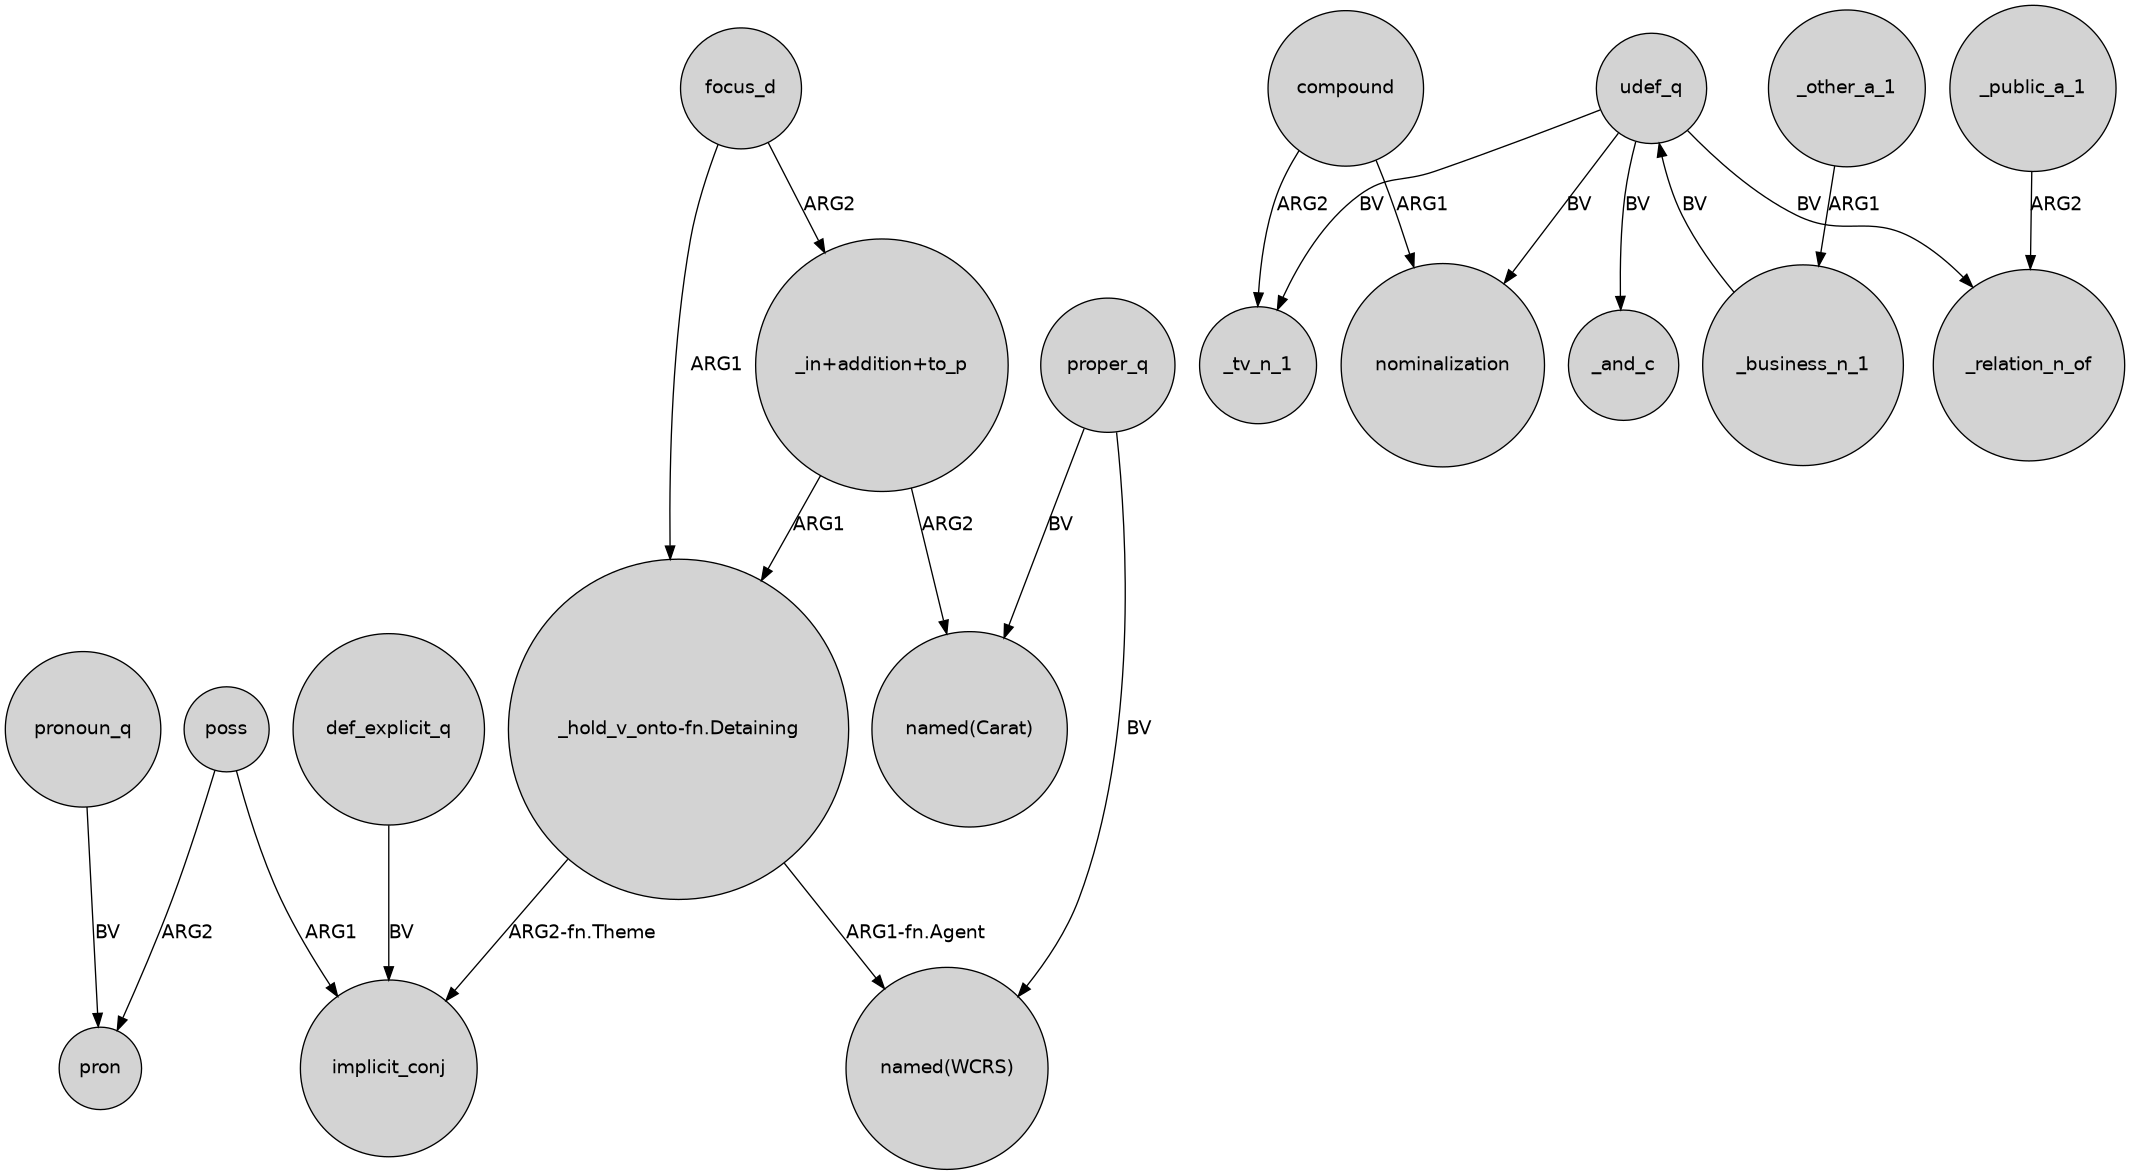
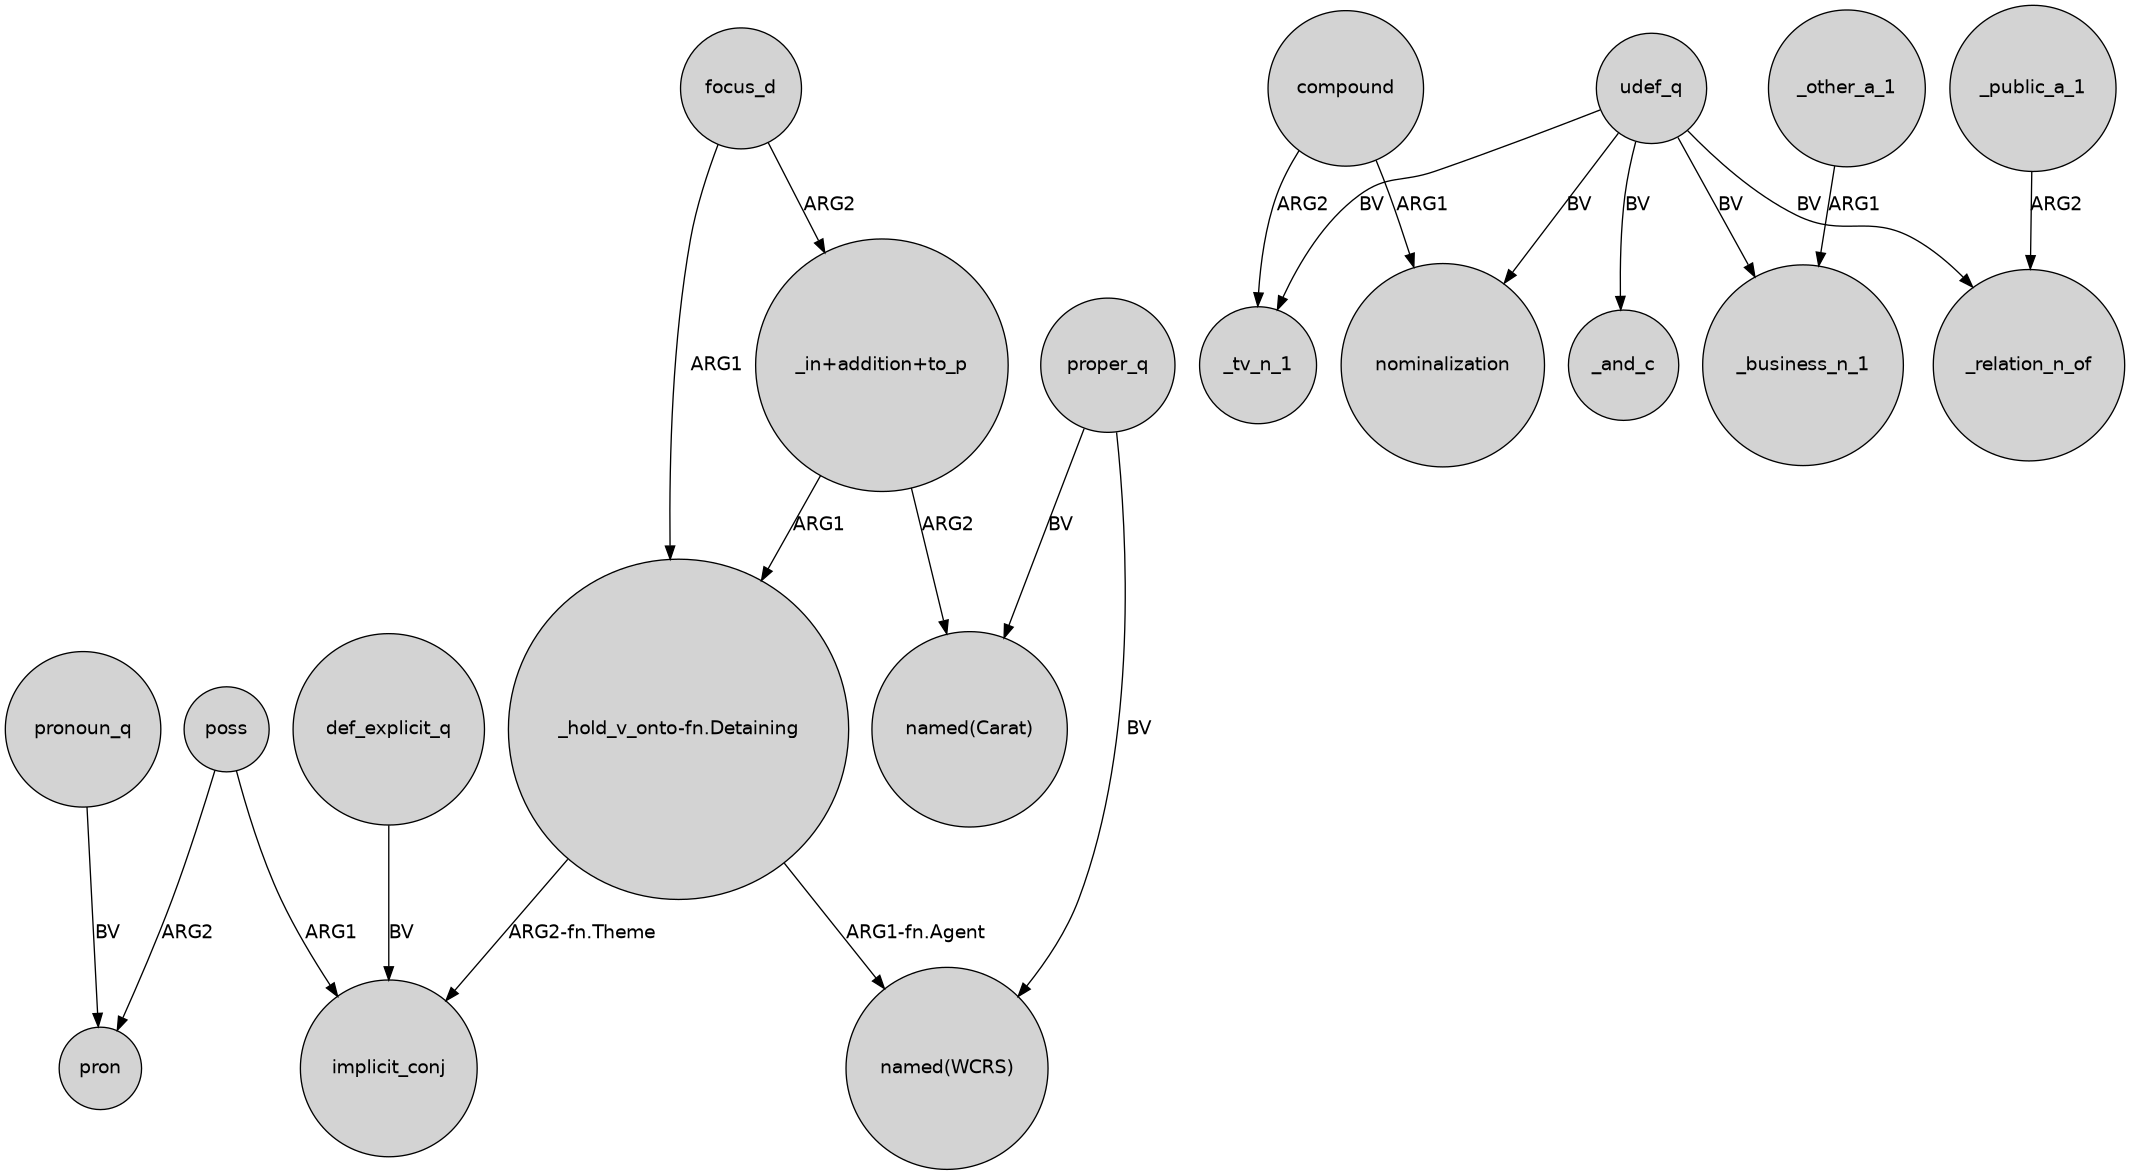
(1689, 229) -> (1713, 201)
